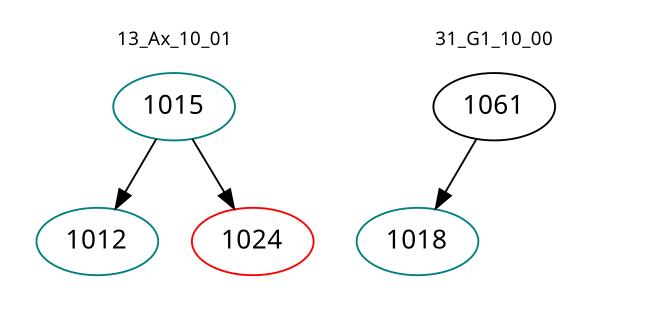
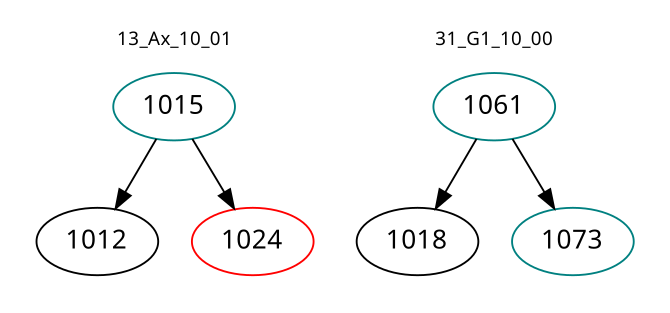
(494, 107) -> (494, 107)
(97, 242) -> (97, 242)
(418, 242) -> (418, 242)
none -> (573, 242)
